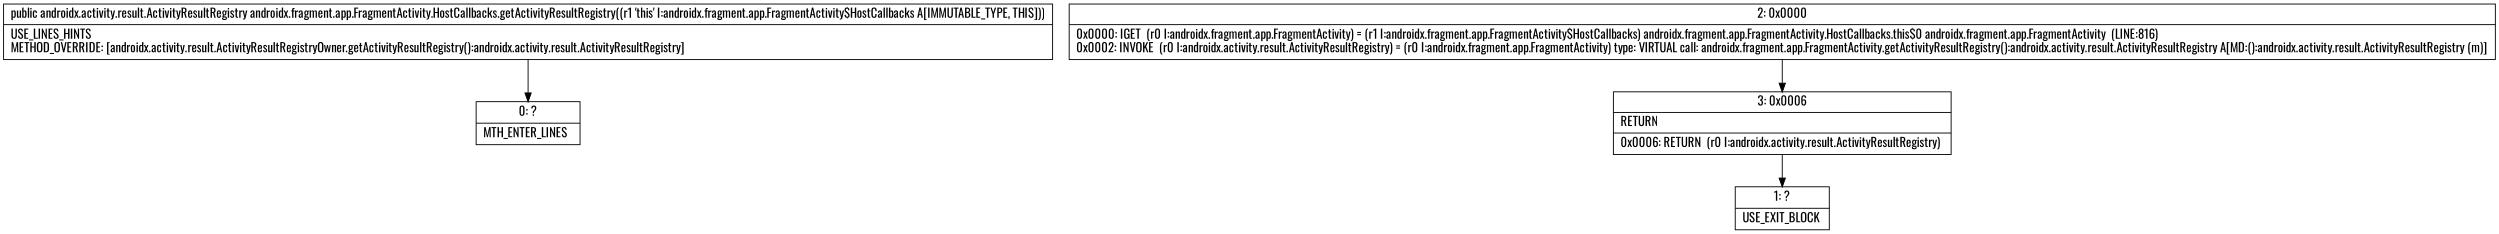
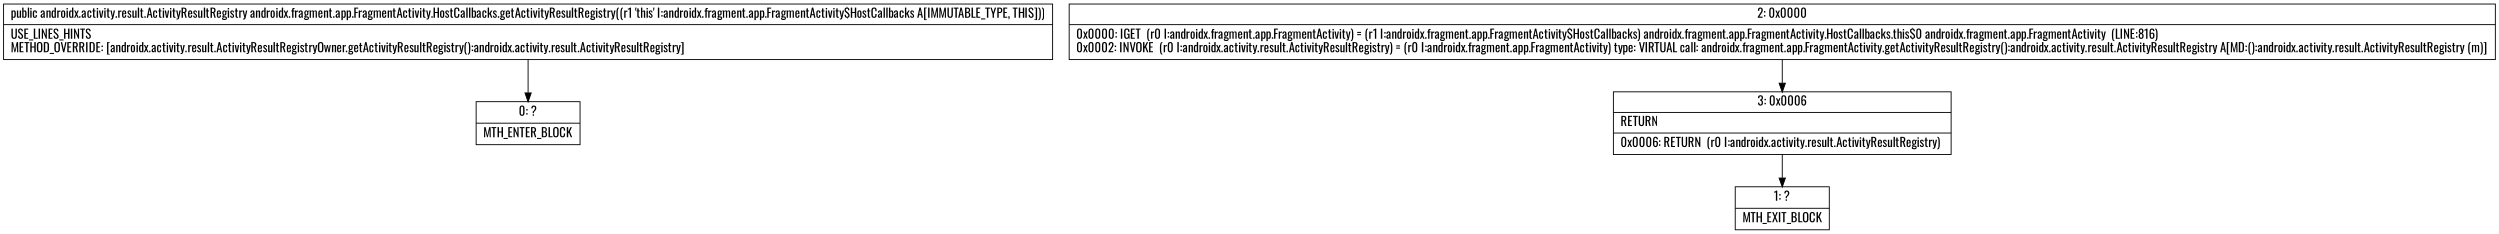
(525, 133) -> (528, 133)
(1781, 219) -> (1782, 219)
